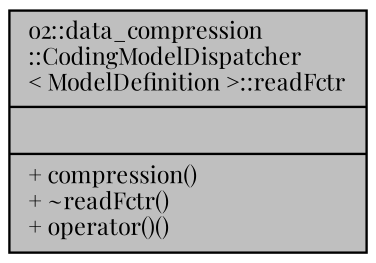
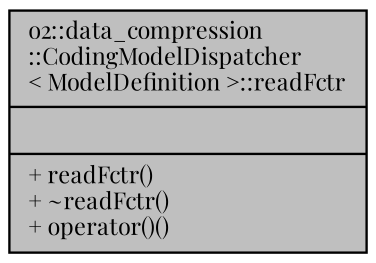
(114, 176) -> (92, 176)
